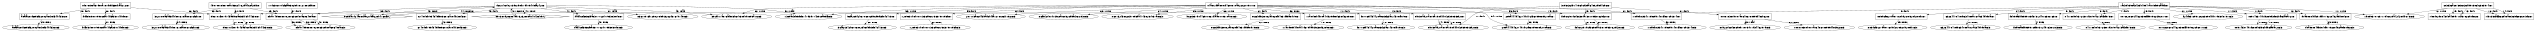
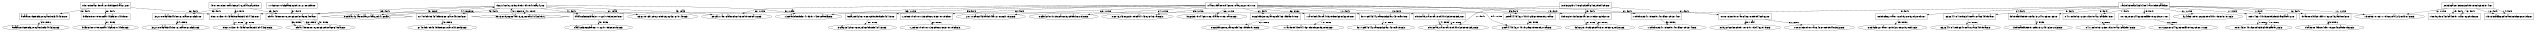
(1308, 28) -> (1308, 28)
